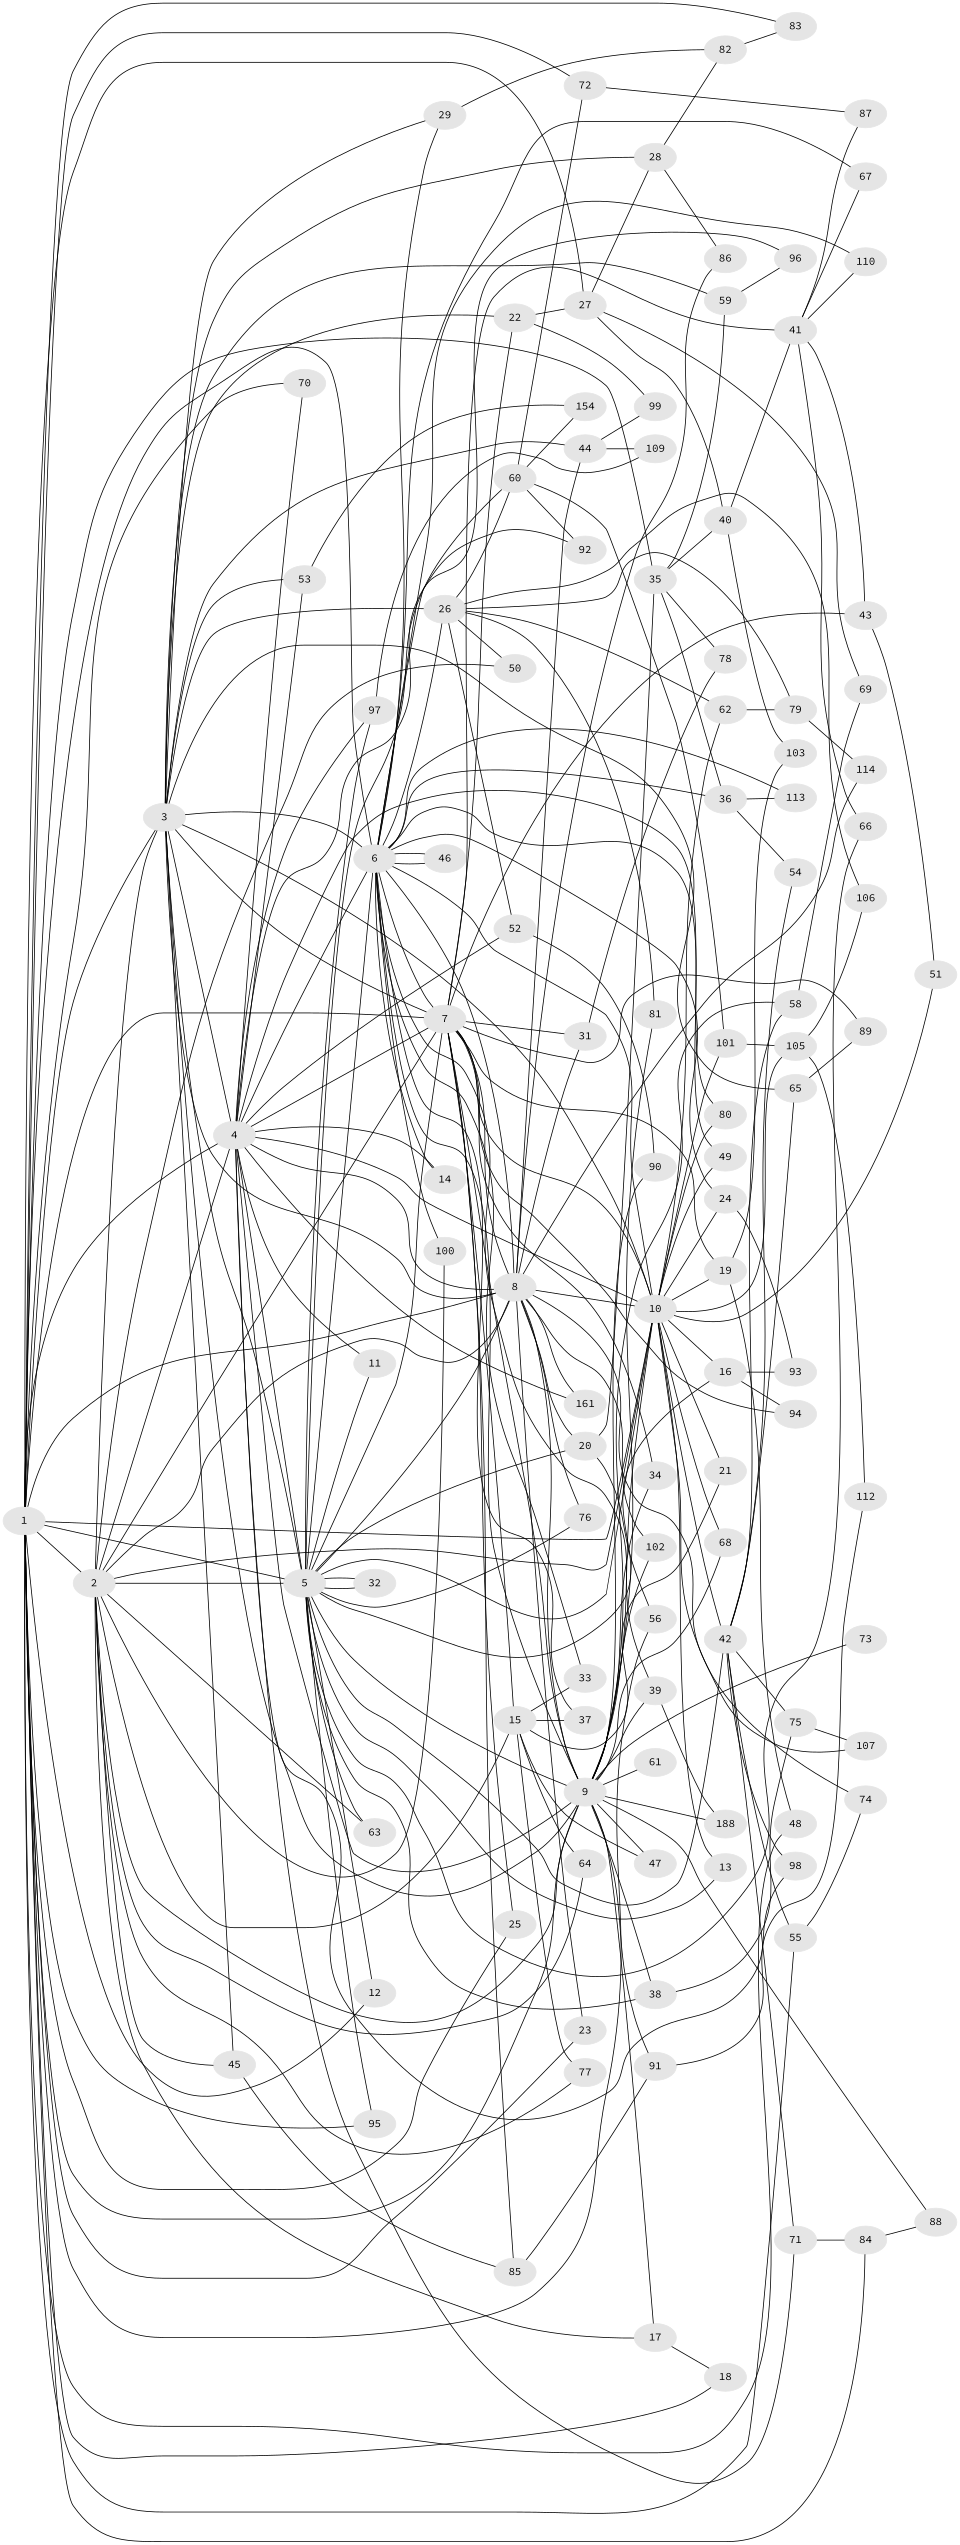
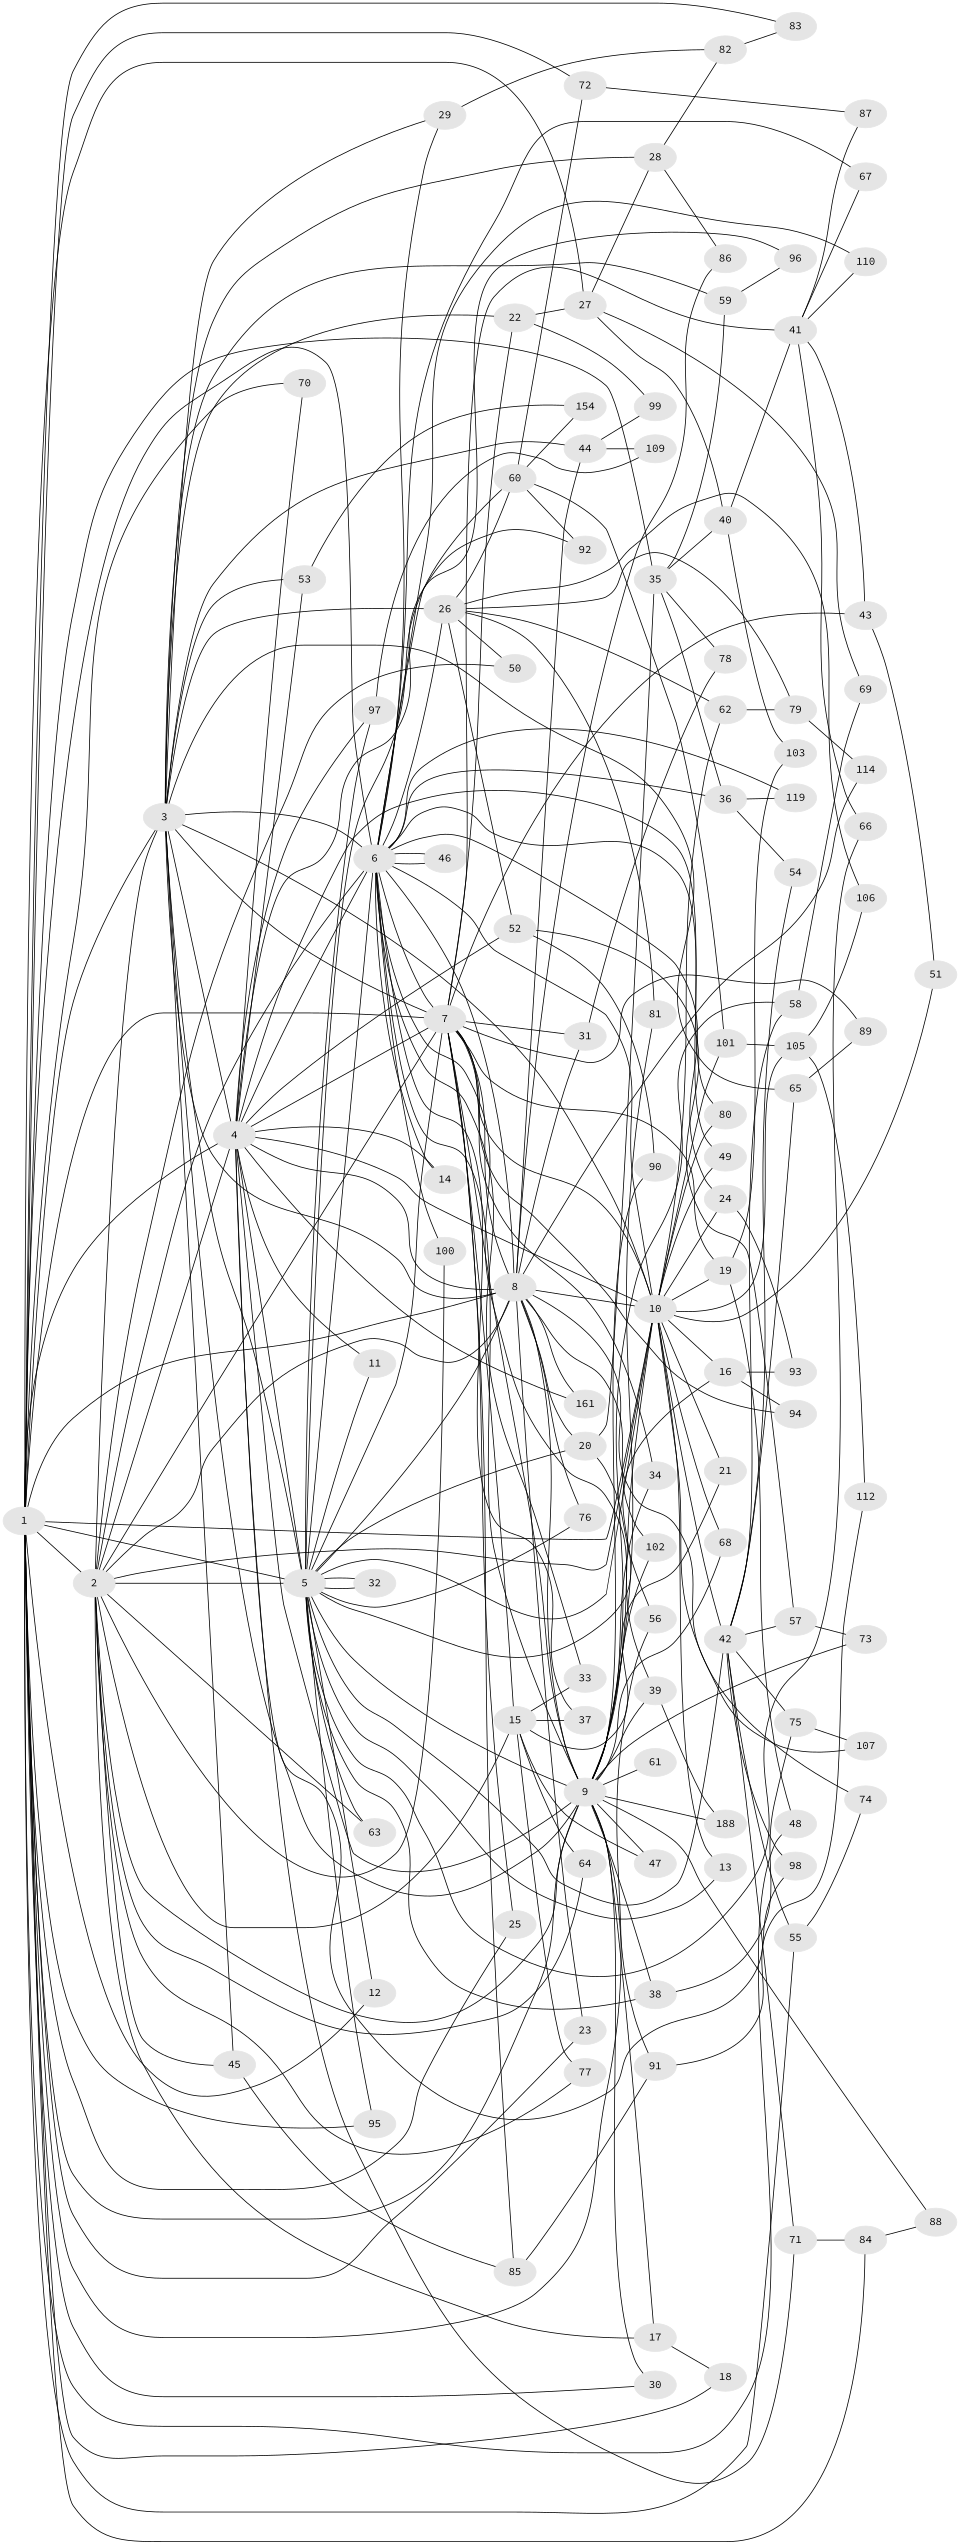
(796, 798) -> (796, 798)
none -> (181, 1200)
none -> (796, 1621)
none -> (655, 2385)
